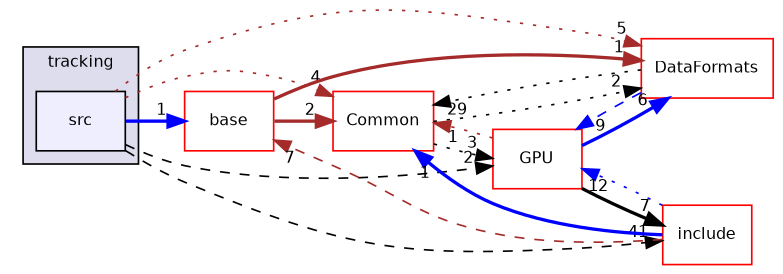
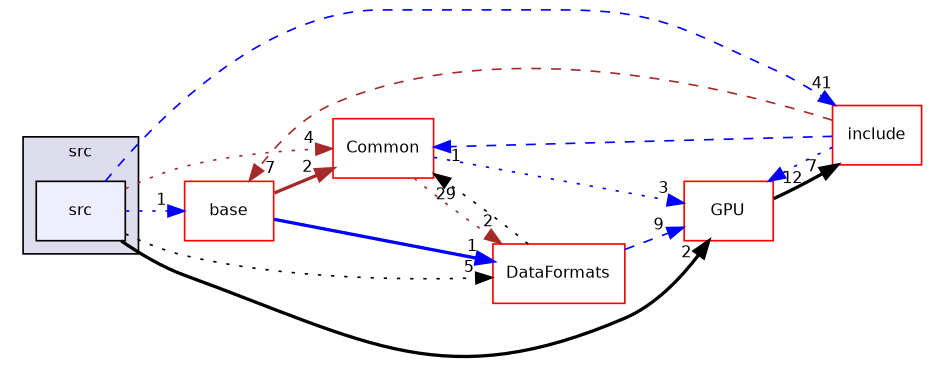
(363, 11) -> (298, 273)
(446, 58) -> (375, 239)
(81, 63) -> (81, 152)
(529, 108) -> (450, 207)
(149, 121) -> (149, 211)
(618, 127) -> none
(472, 132) -> none
(455, 150) -> (551, 179)
(299, 178) -> (414, 352)
(538, 219) -> (641, 141)
(377, 244) -> (443, 10)
